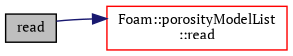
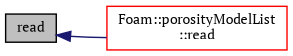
(74, 20) -> (89, 37)
